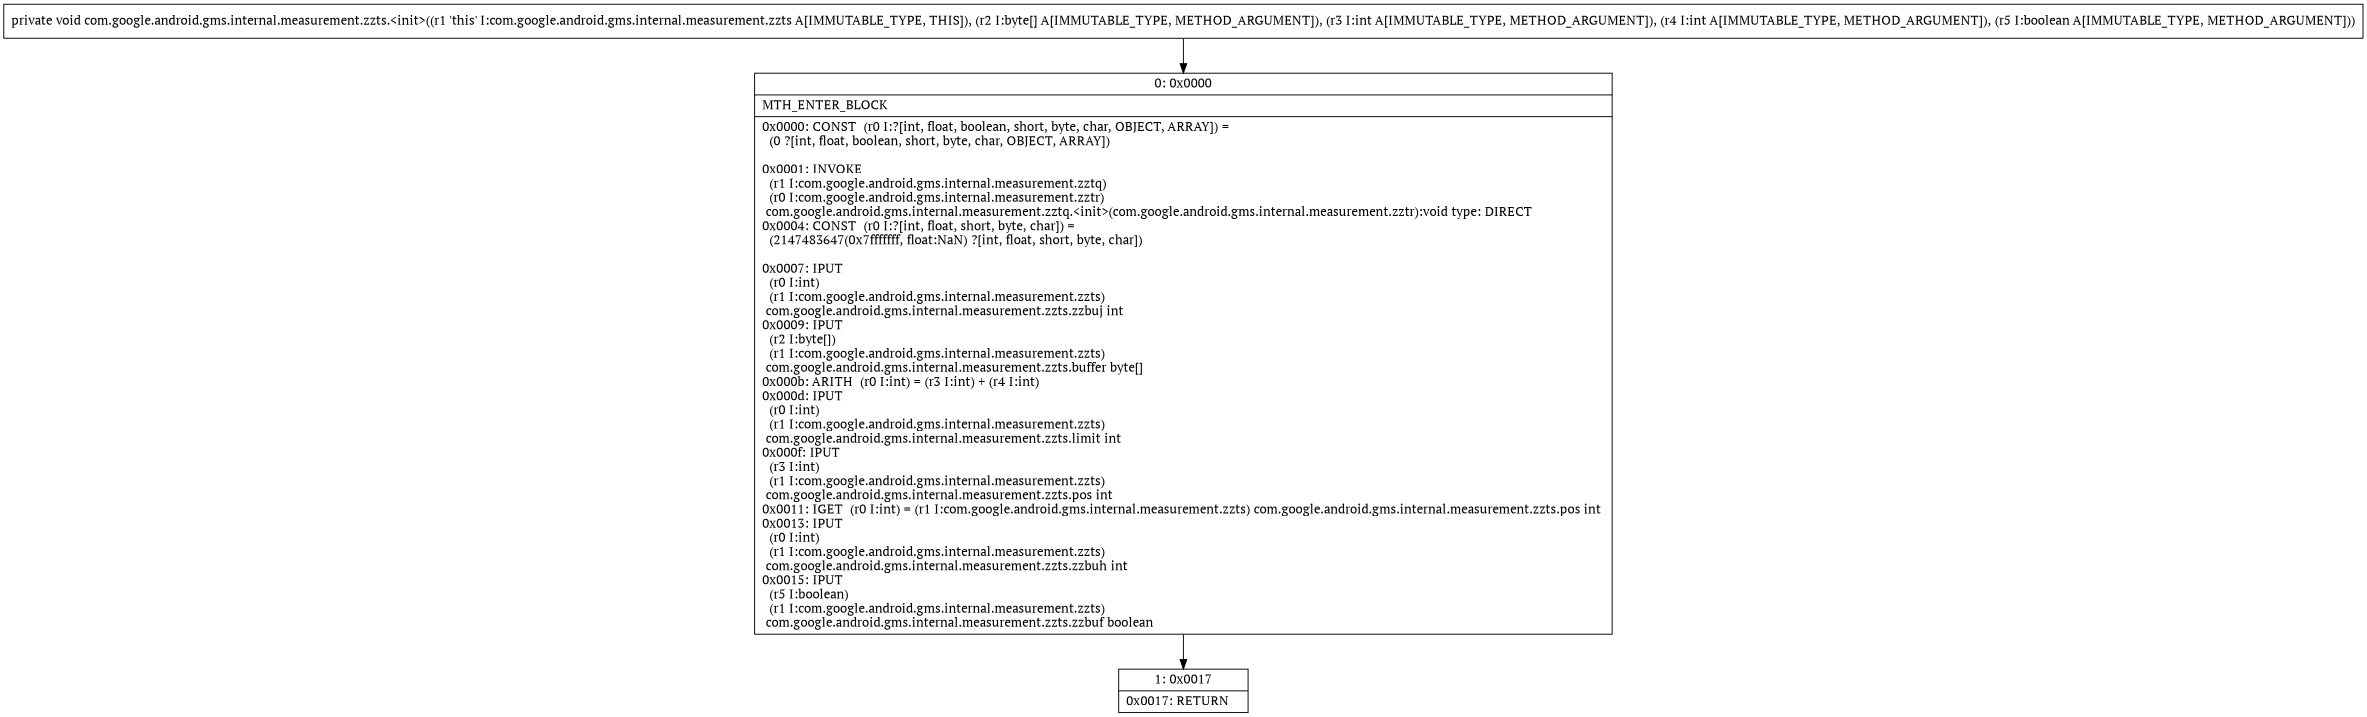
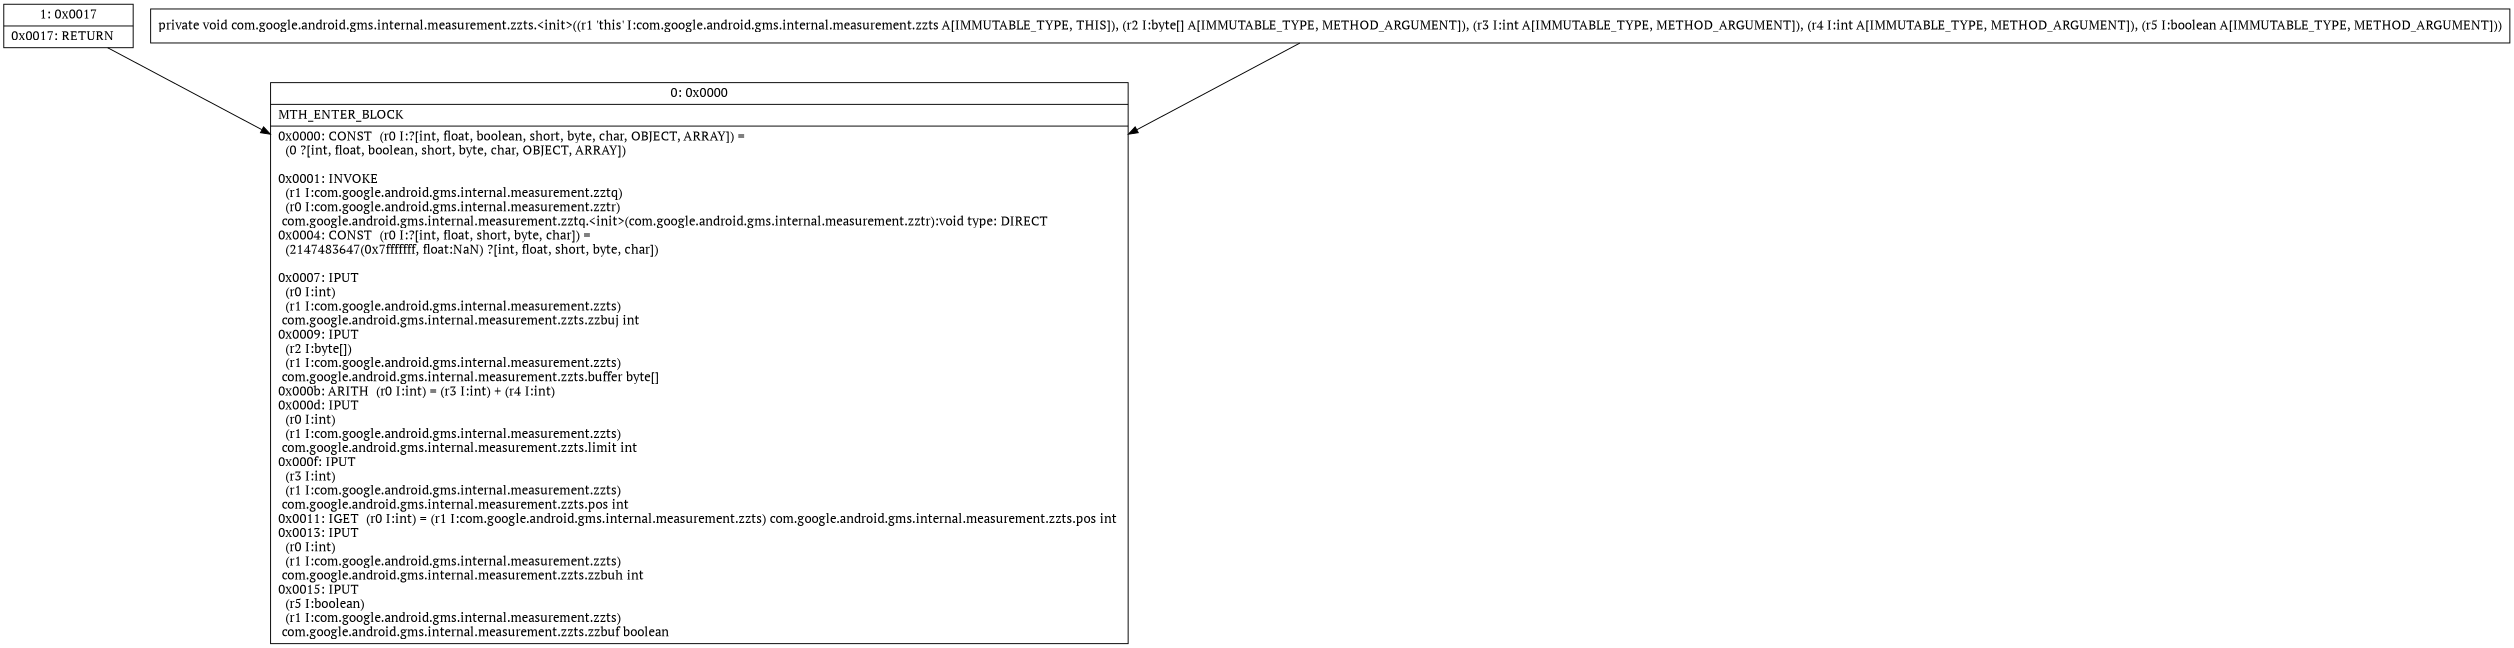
(1183, 647) -> (185, 89)
